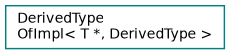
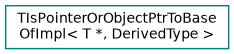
(115, 27) -> (117, 27)
